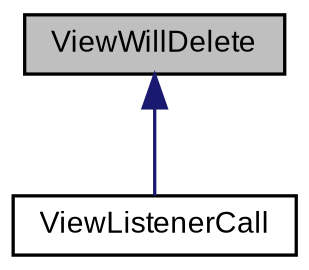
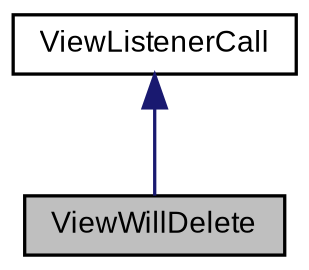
(155, 152) -> (155, 152)
